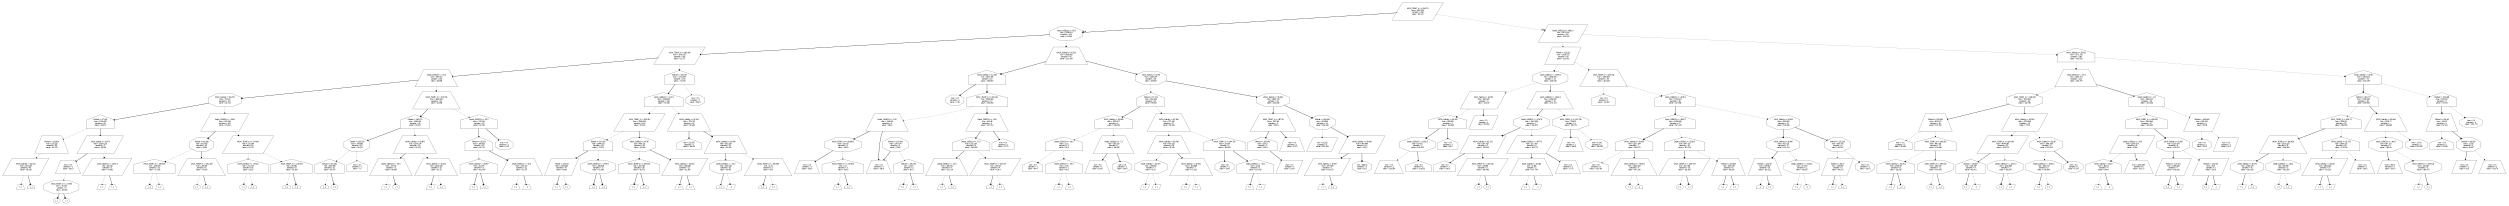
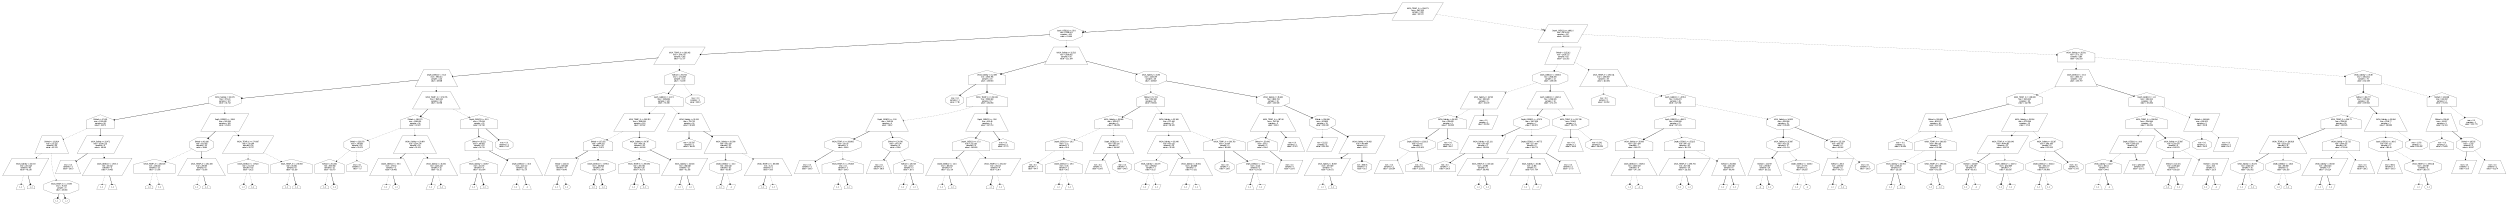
(384, 134) -> (384, 134)
(880, 145) -> (891, 134)
(1596, 167) -> none
(65, 177) -> (52, 167)
